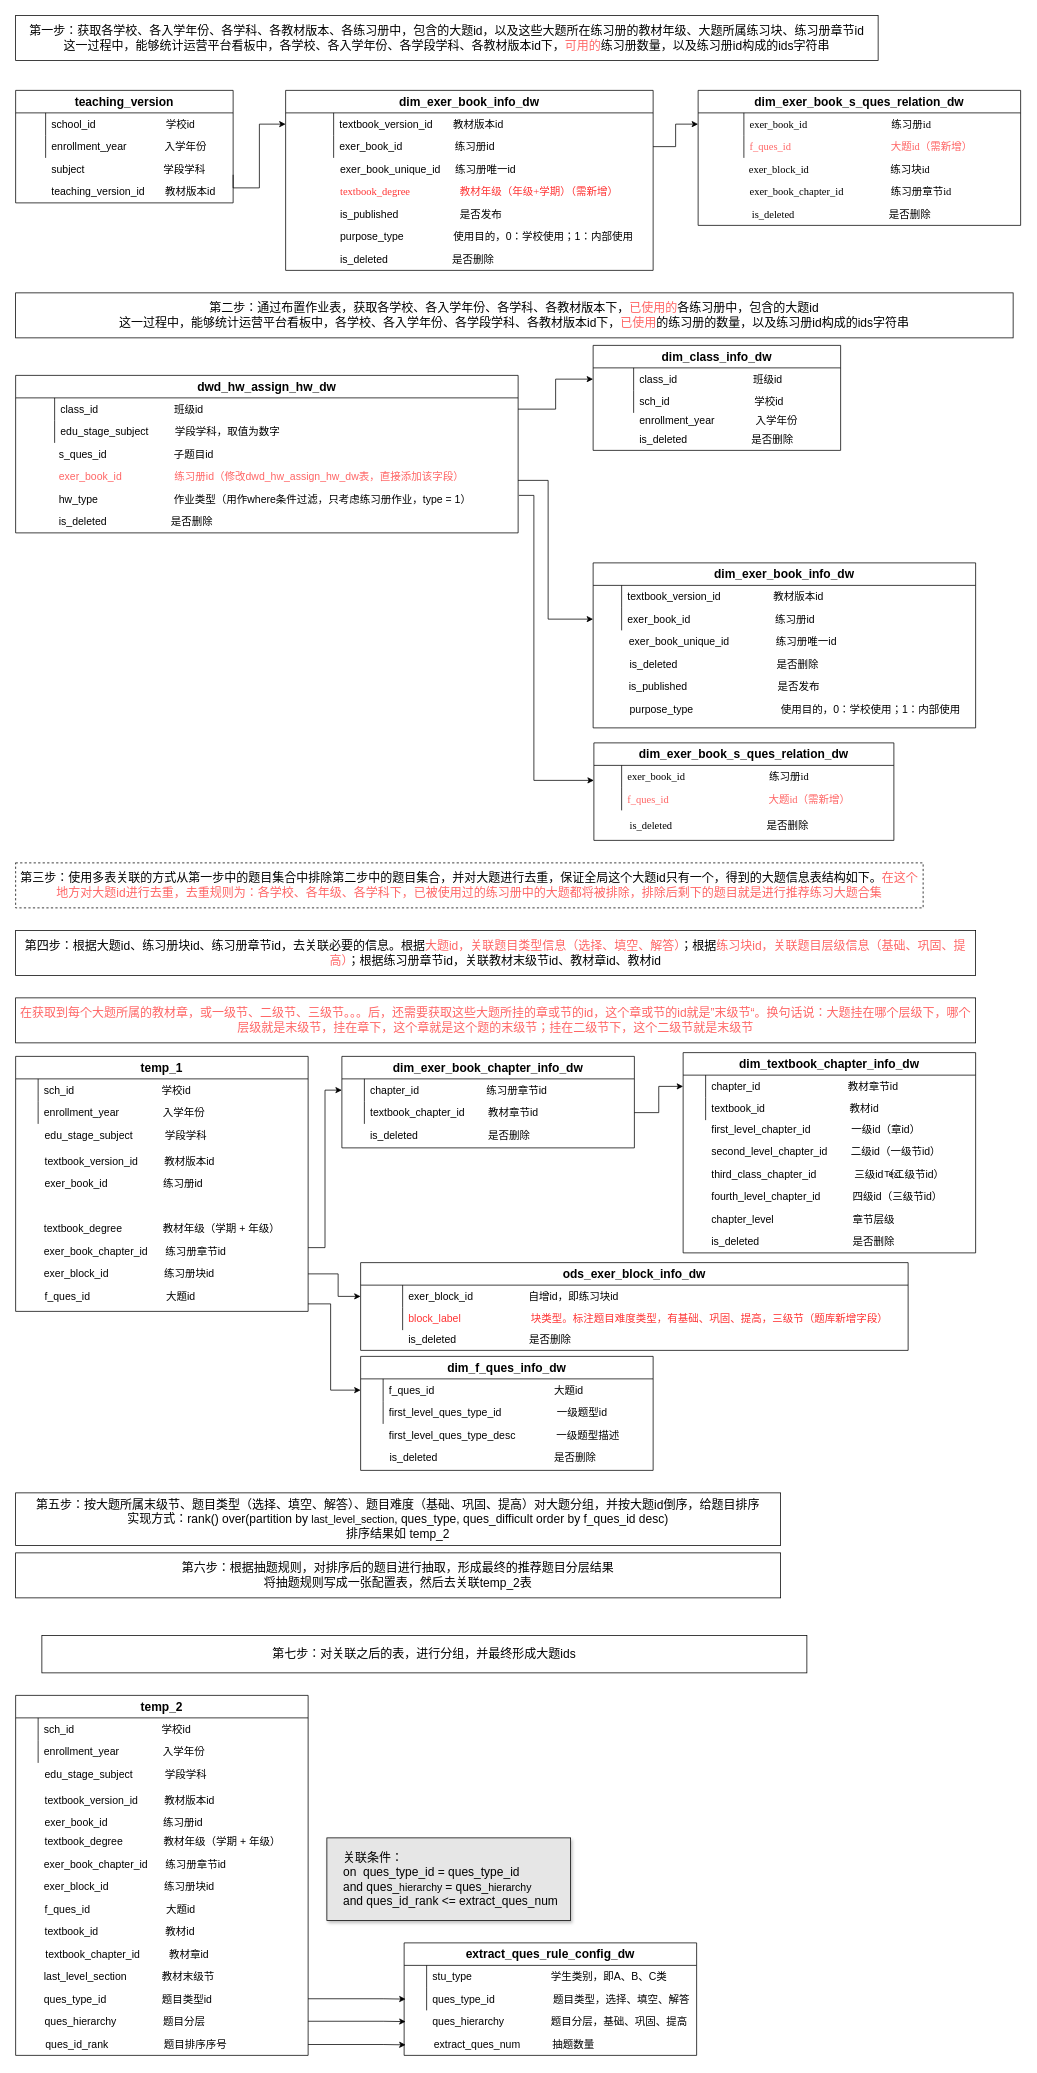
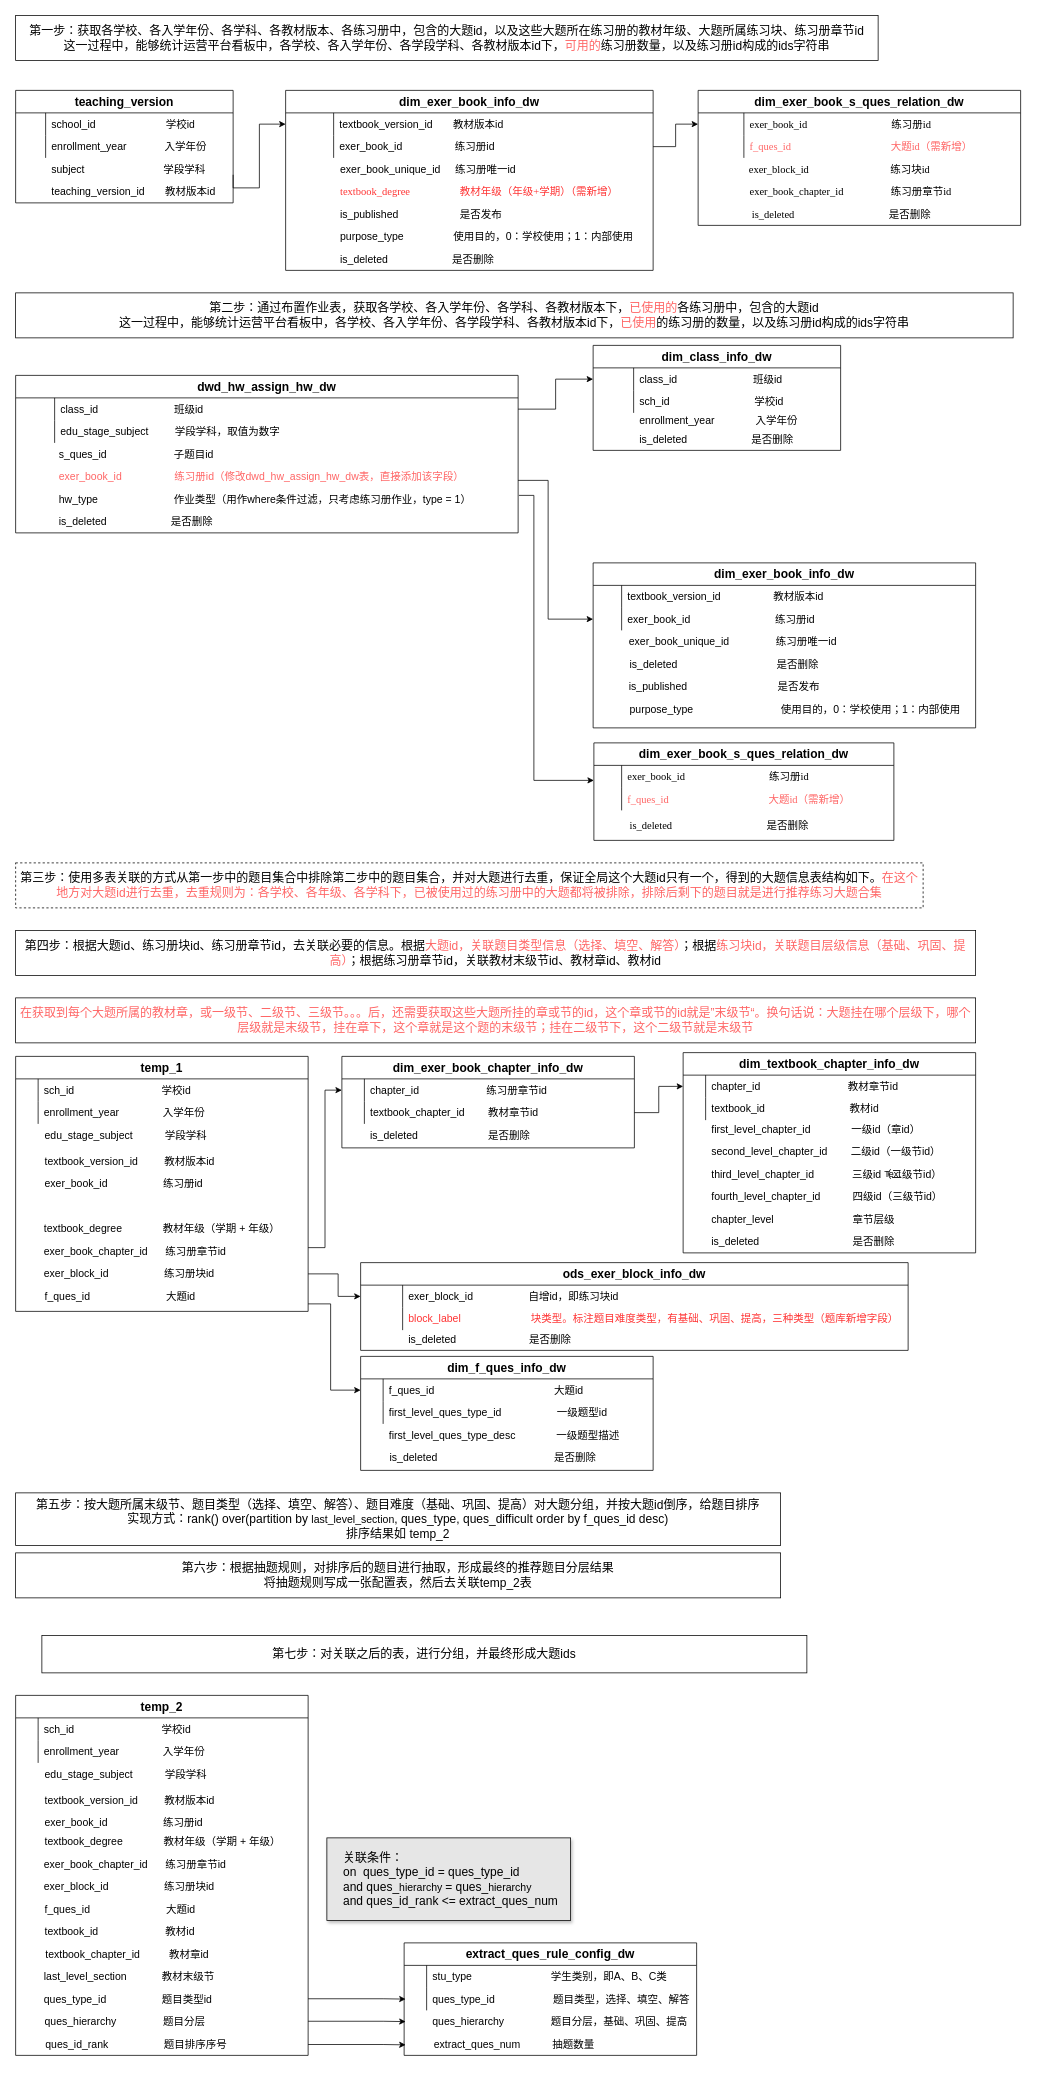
(843, 1174) -> (843, 1174)
(658, 1319) -> (658, 1319)
